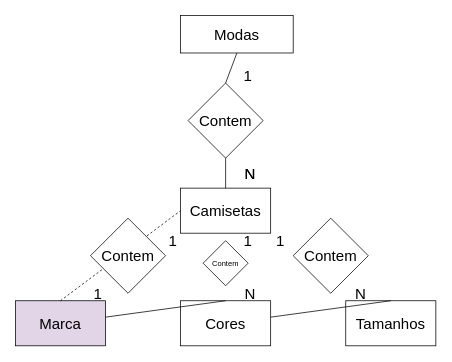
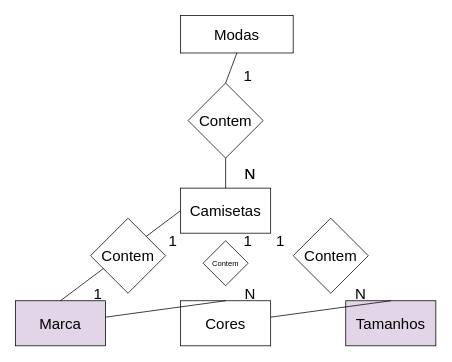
(82, 284) -> (82, 284)
(390, 323) -> (390, 323)
